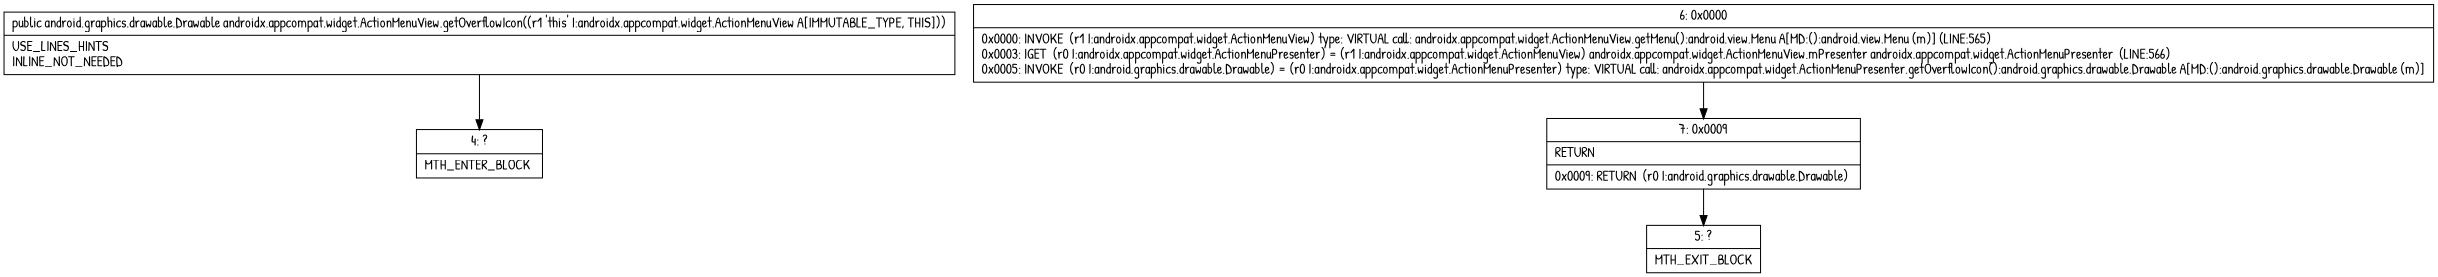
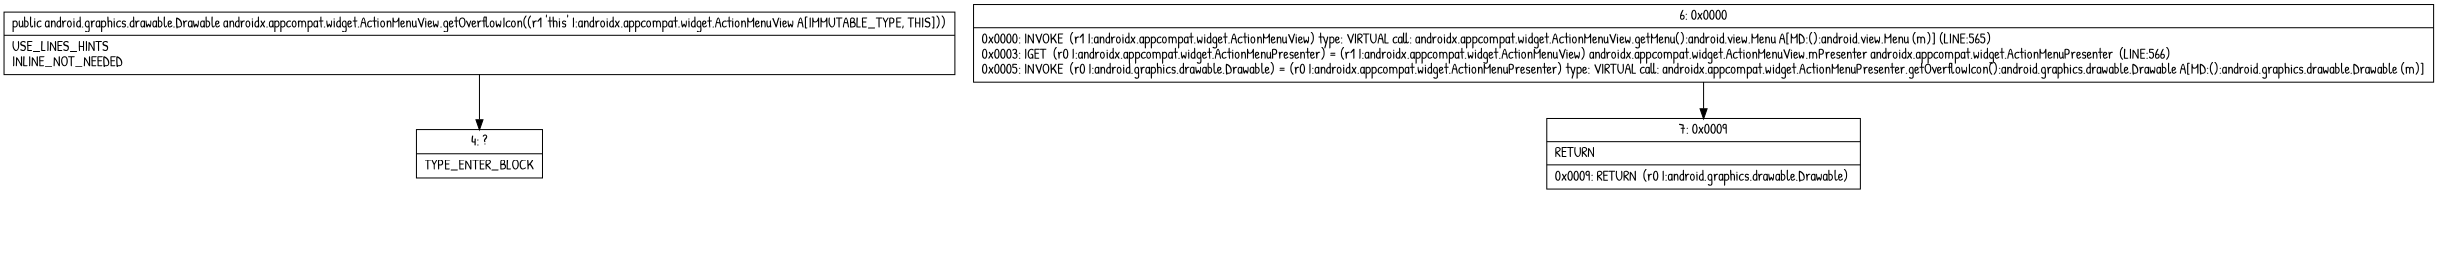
(478, 165) -> (479, 165)
(1704, 249) -> none
